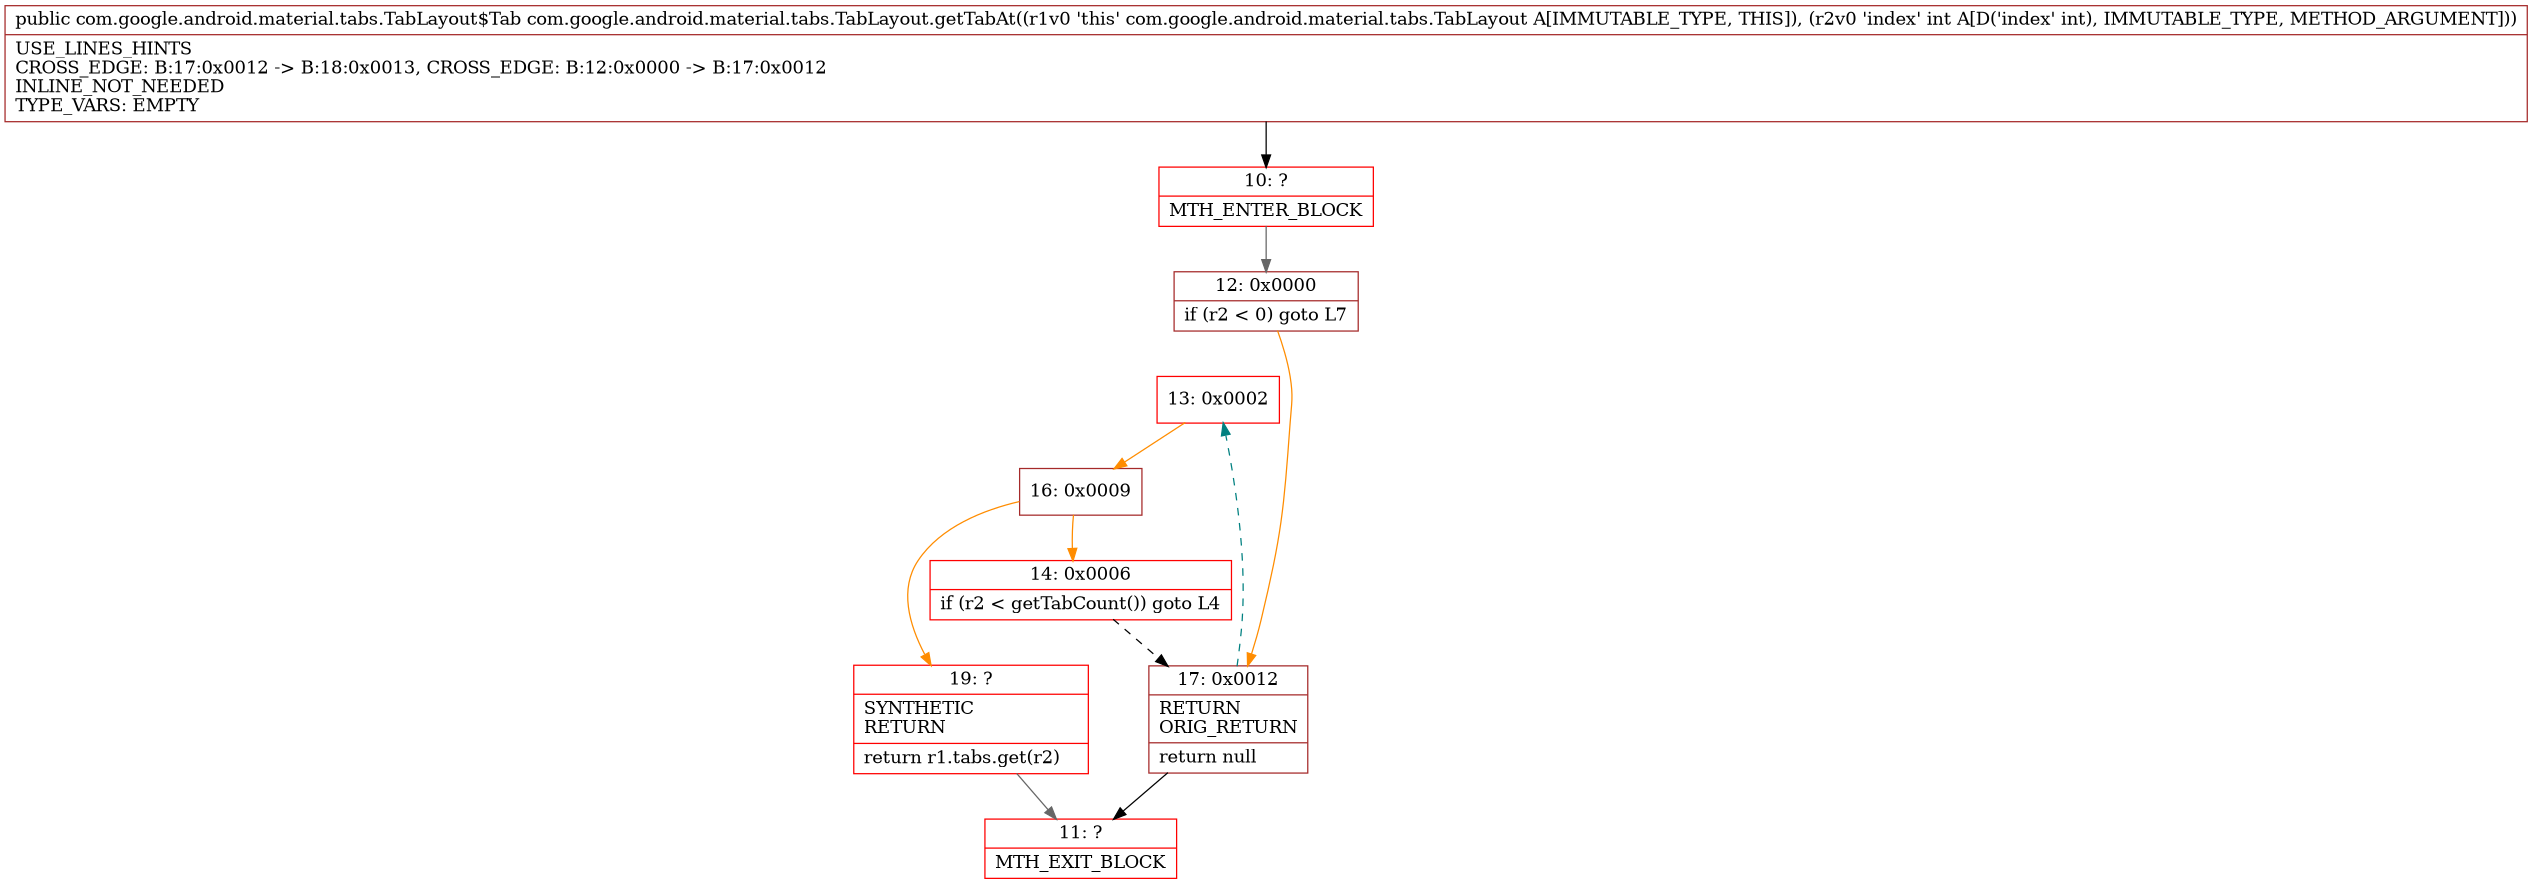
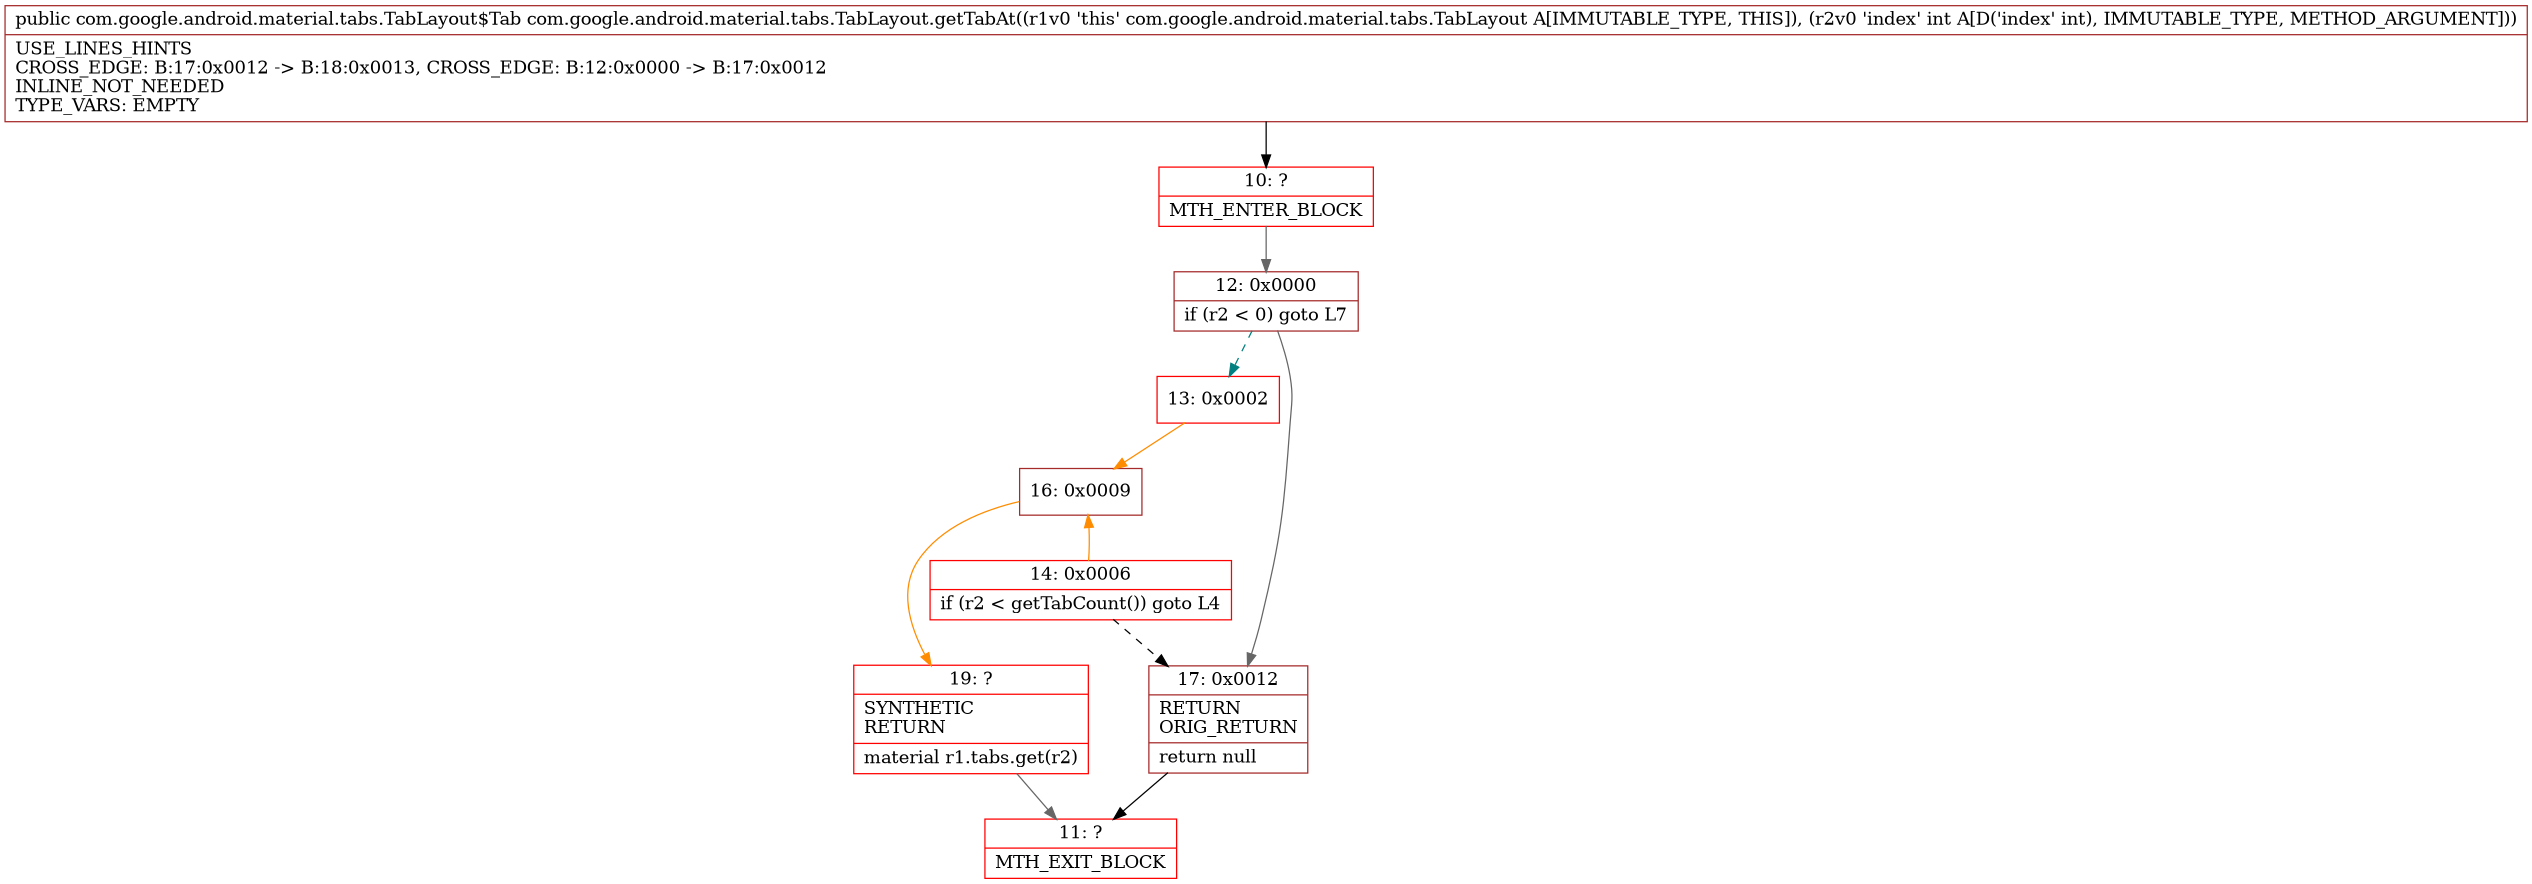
(1284, 493) -> (1284, 493)
(1072, 532) -> (1089, 544)
(1242, 550) -> (1244, 348)
(962, 758) -> (971, 758)
